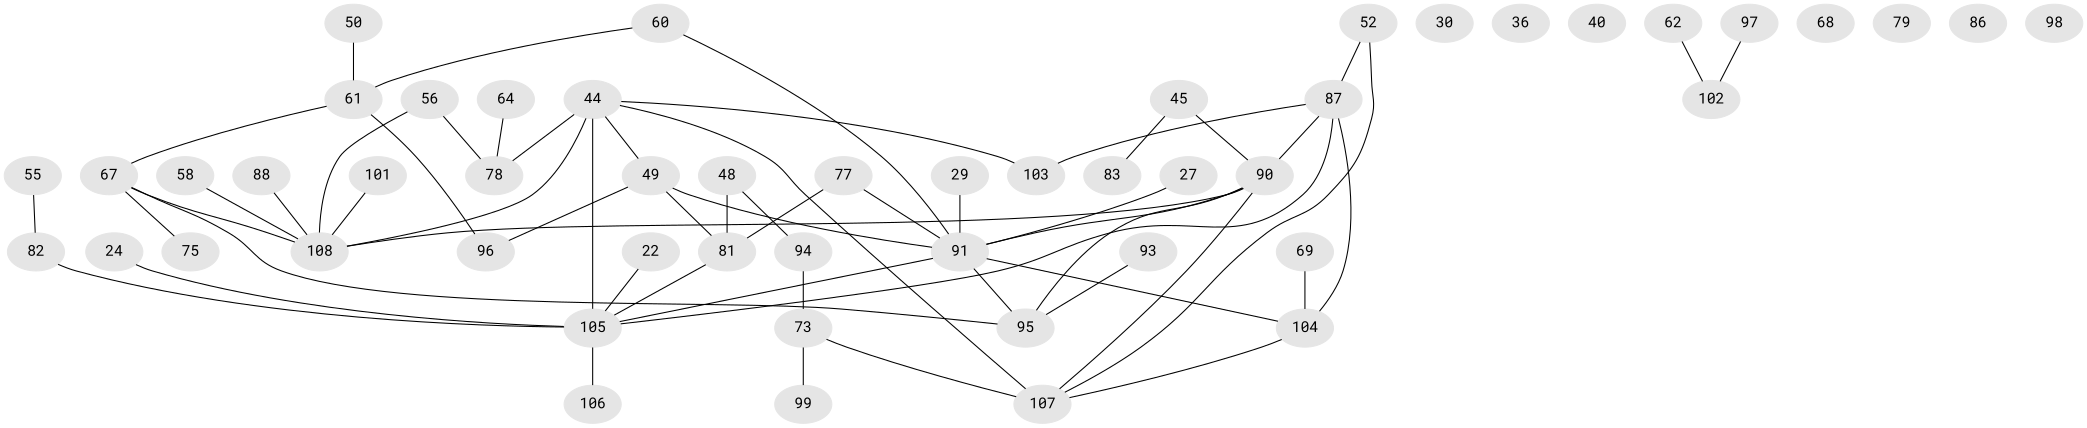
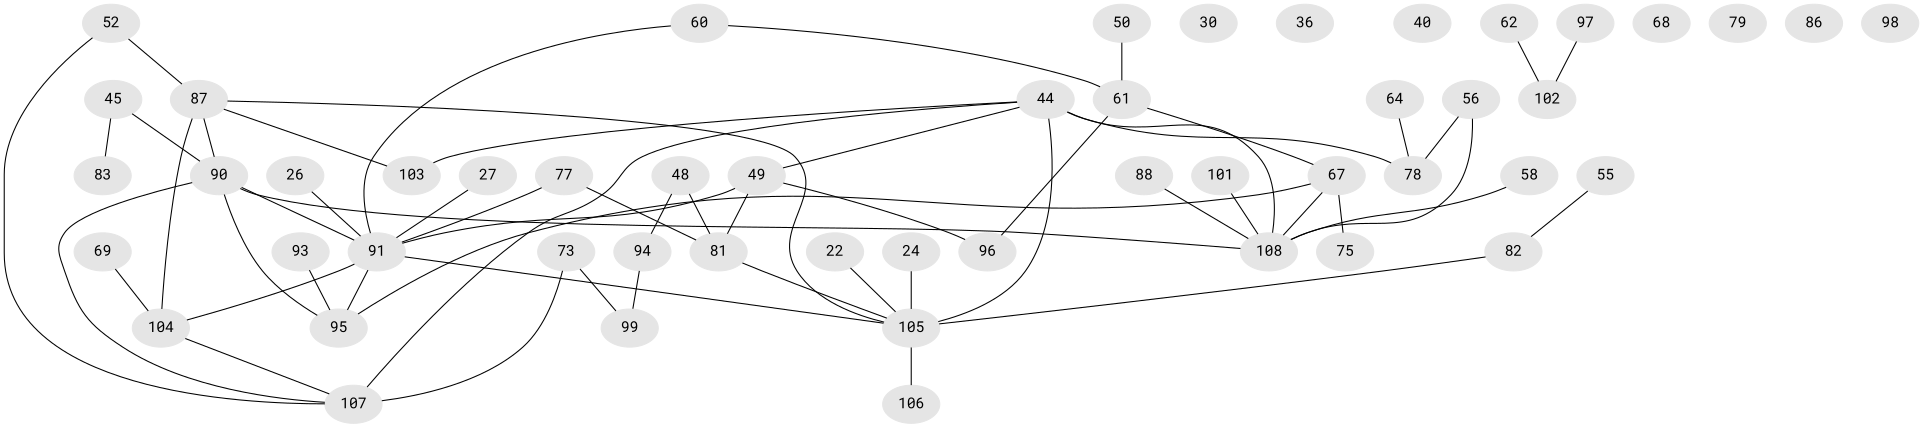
(960, 176) -> (295, 176)
(803, 291) -> (635, 295)
